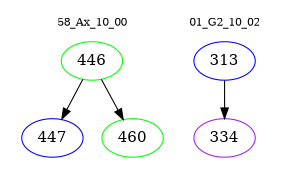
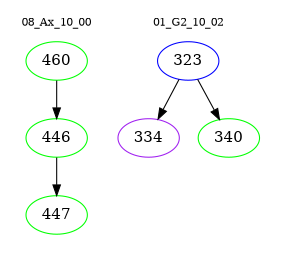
(93, 23) -> (57, 23)
(225, 61) -> (188, 61)
(110, 95) -> (57, 94)
(52, 138) -> (57, 215)
none -> (229, 138)
